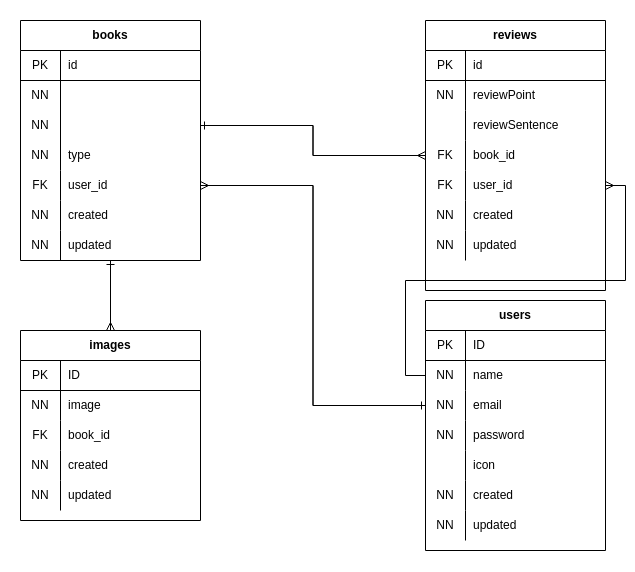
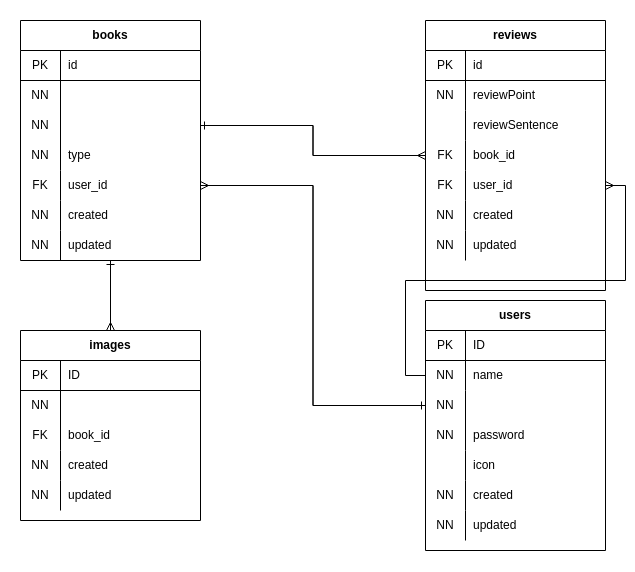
(131, 406) -> none
(536, 406) -> none
